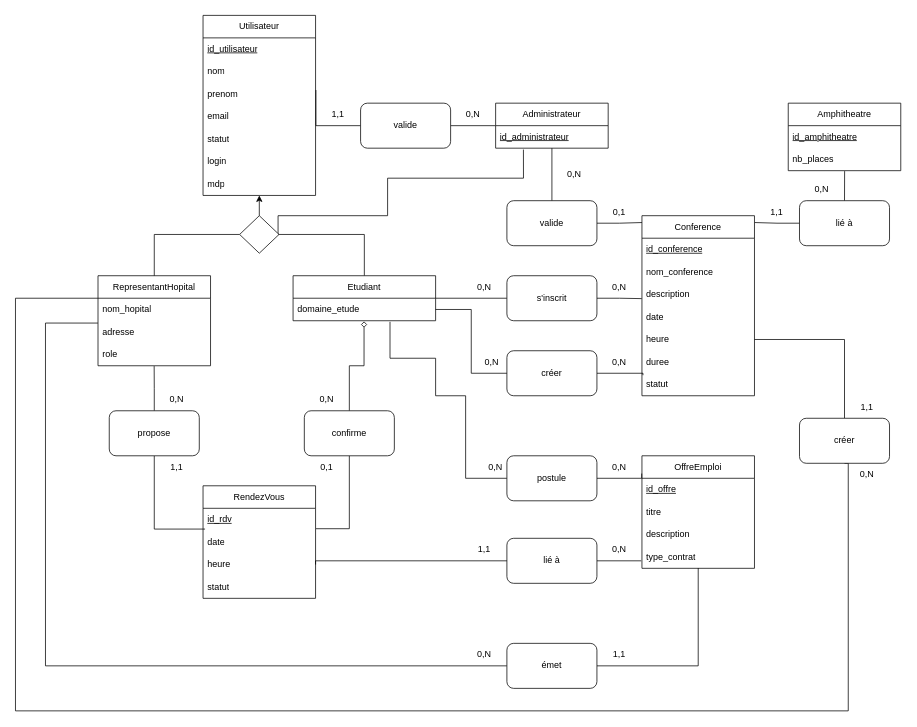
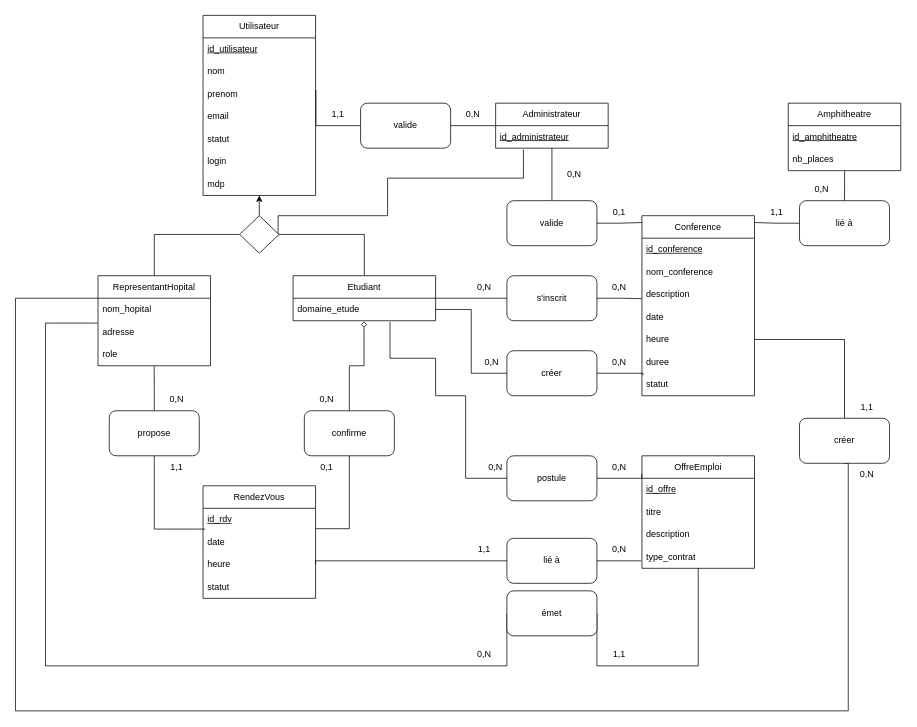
(552, 666) -> (552, 613)
